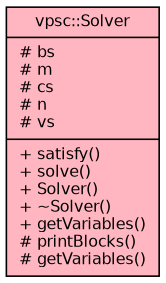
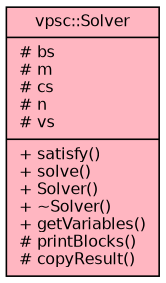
(83, 259) -> (77, 259)
